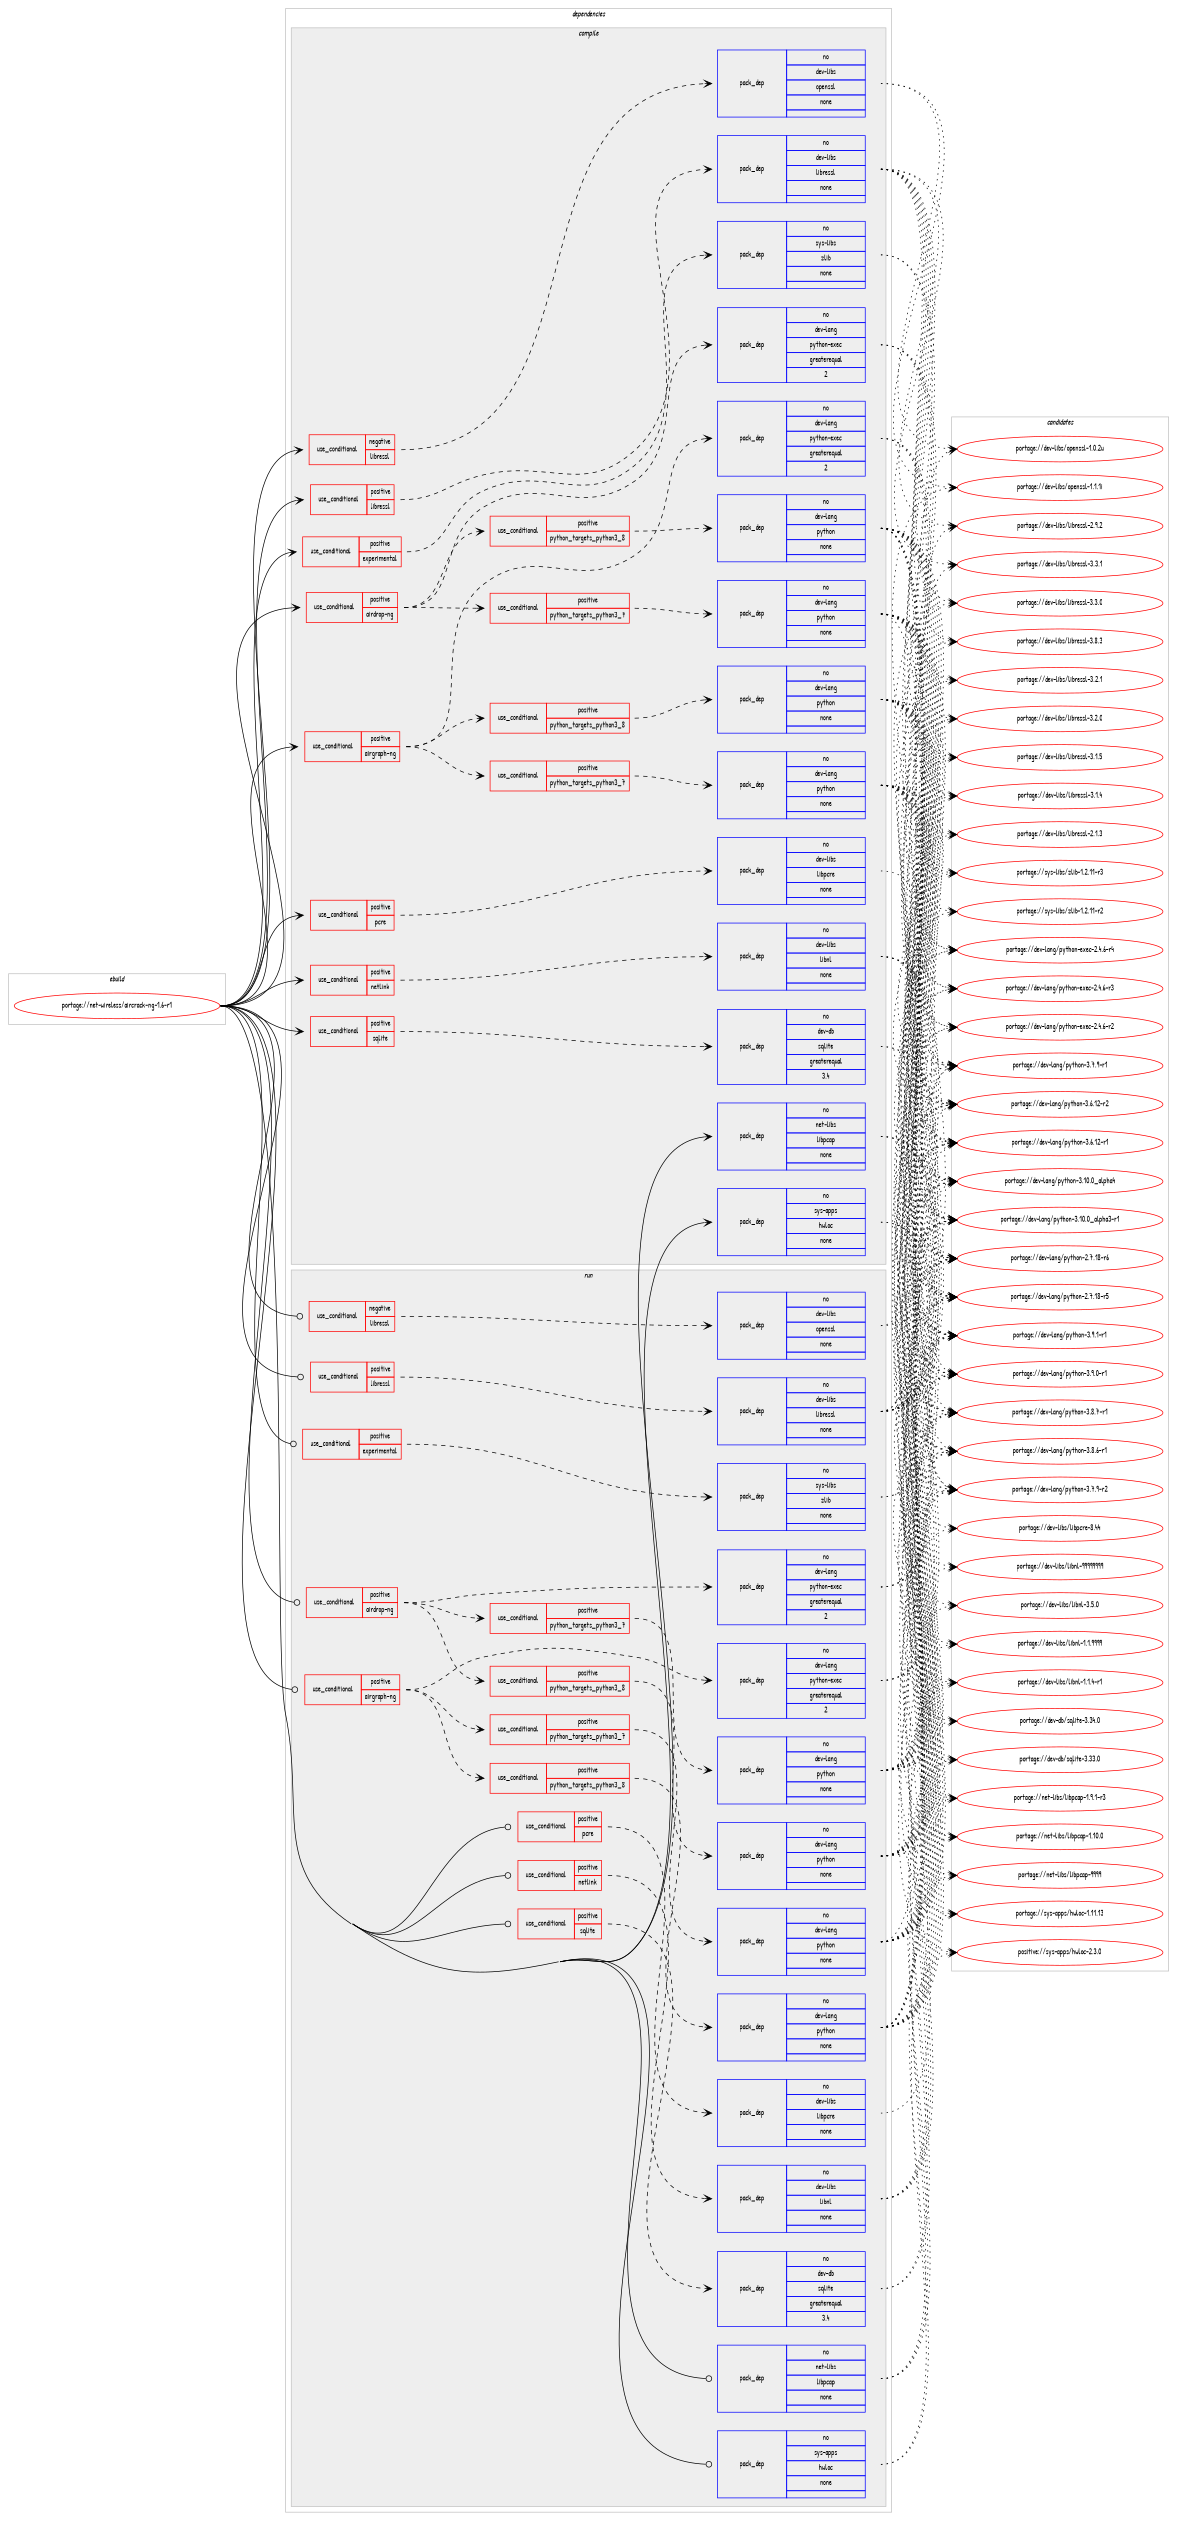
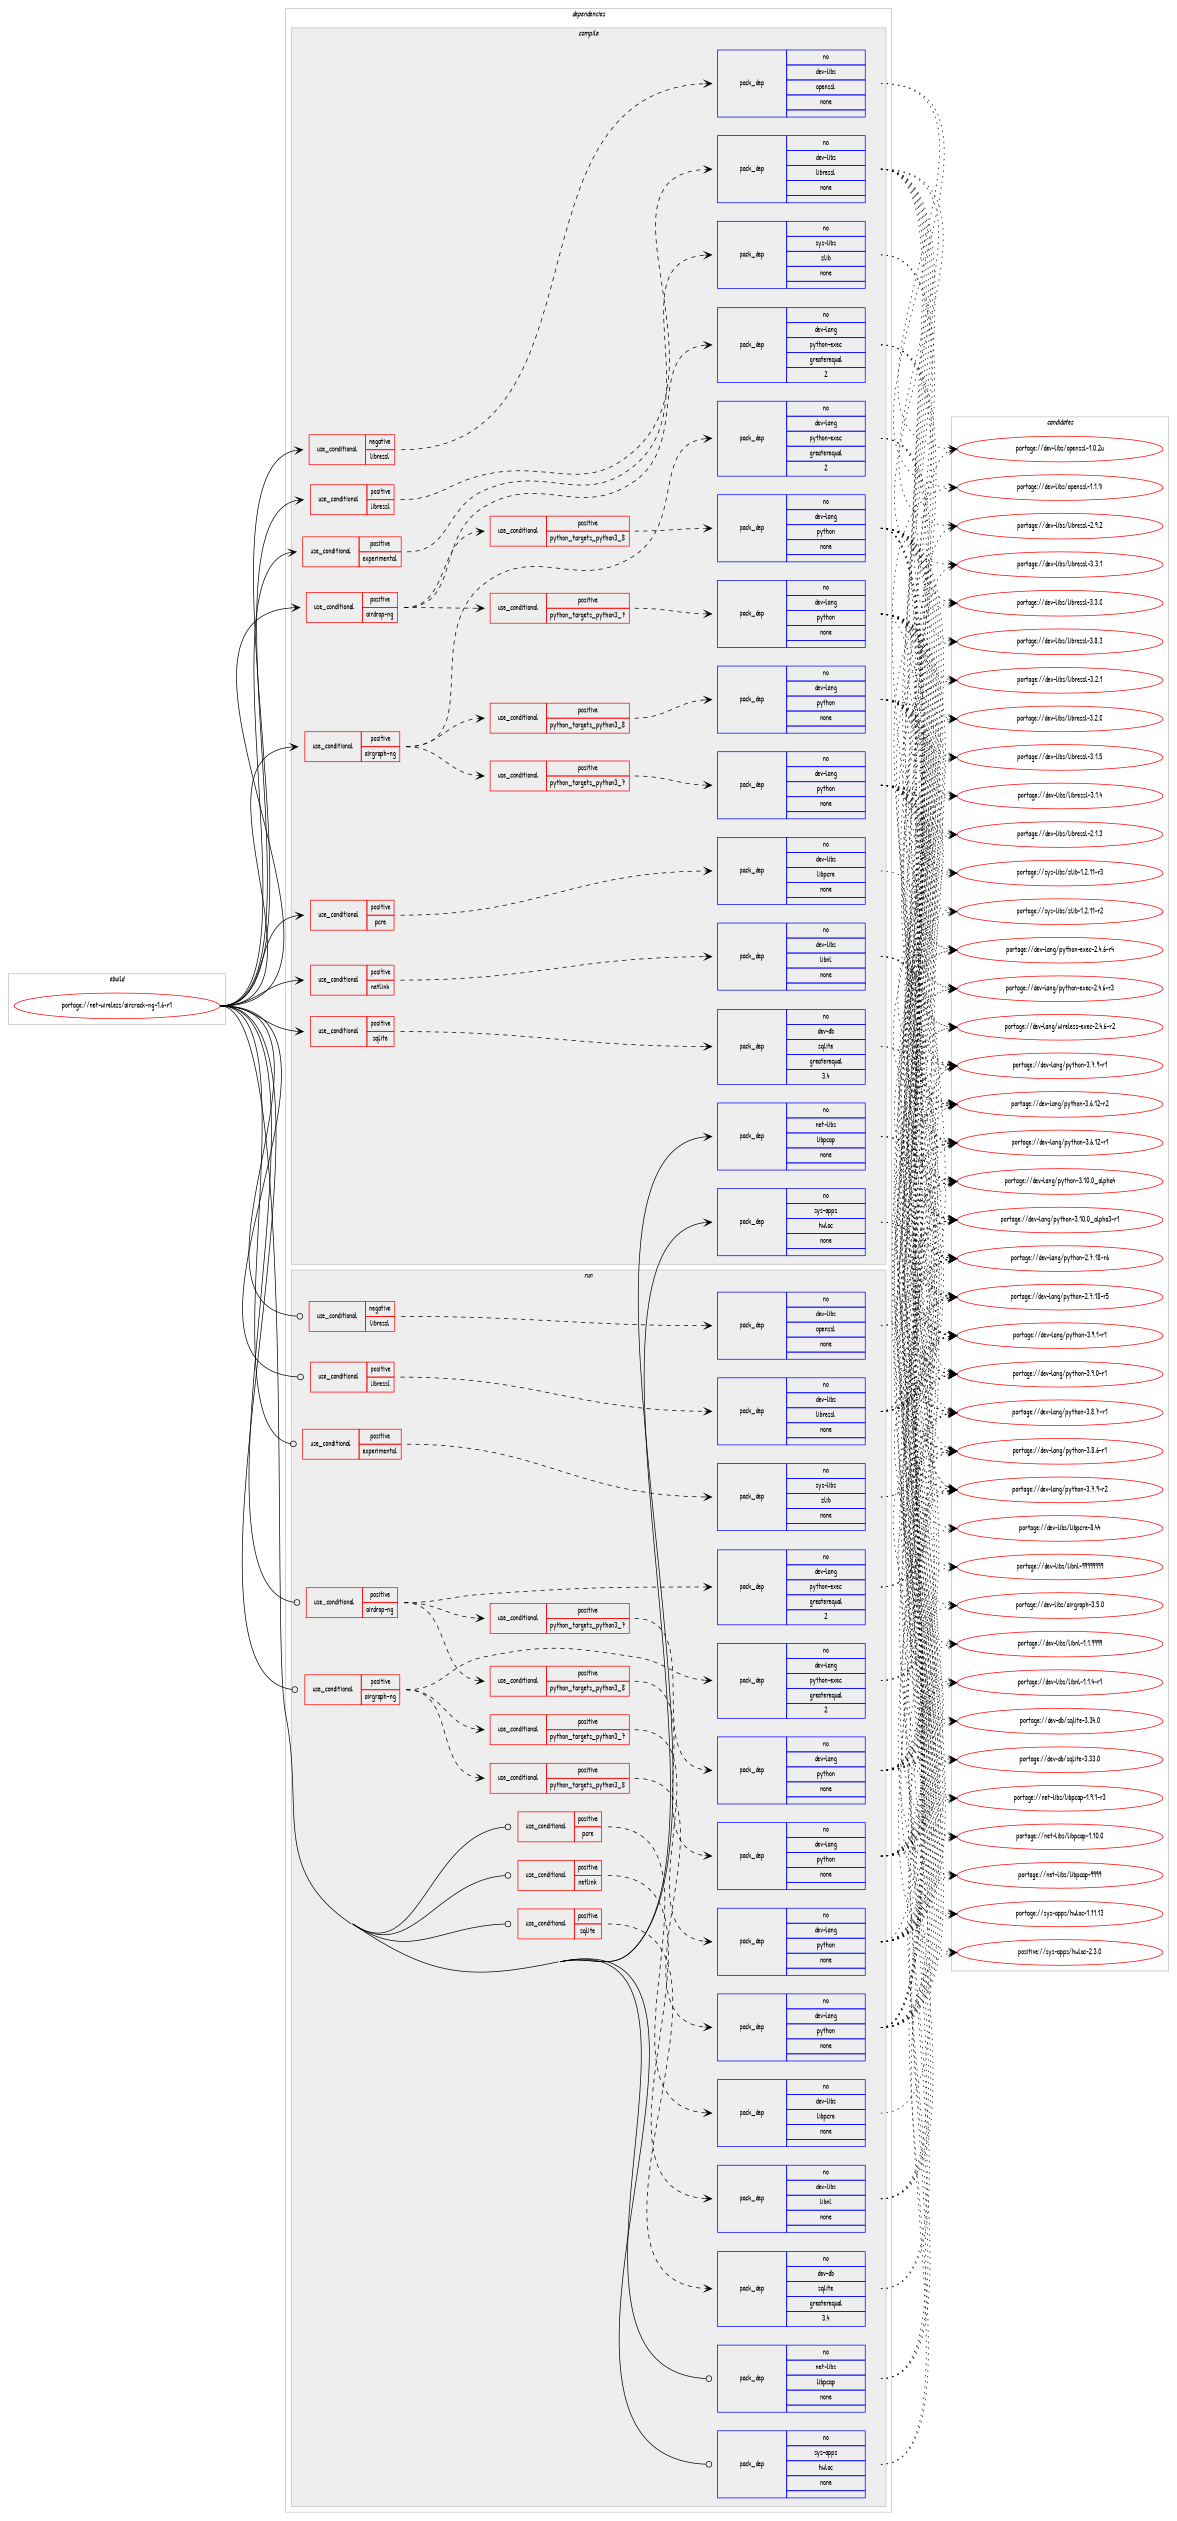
(1060, 1027) -> (1060, 1027)
(1060, 1606) -> (1060, 1606)
